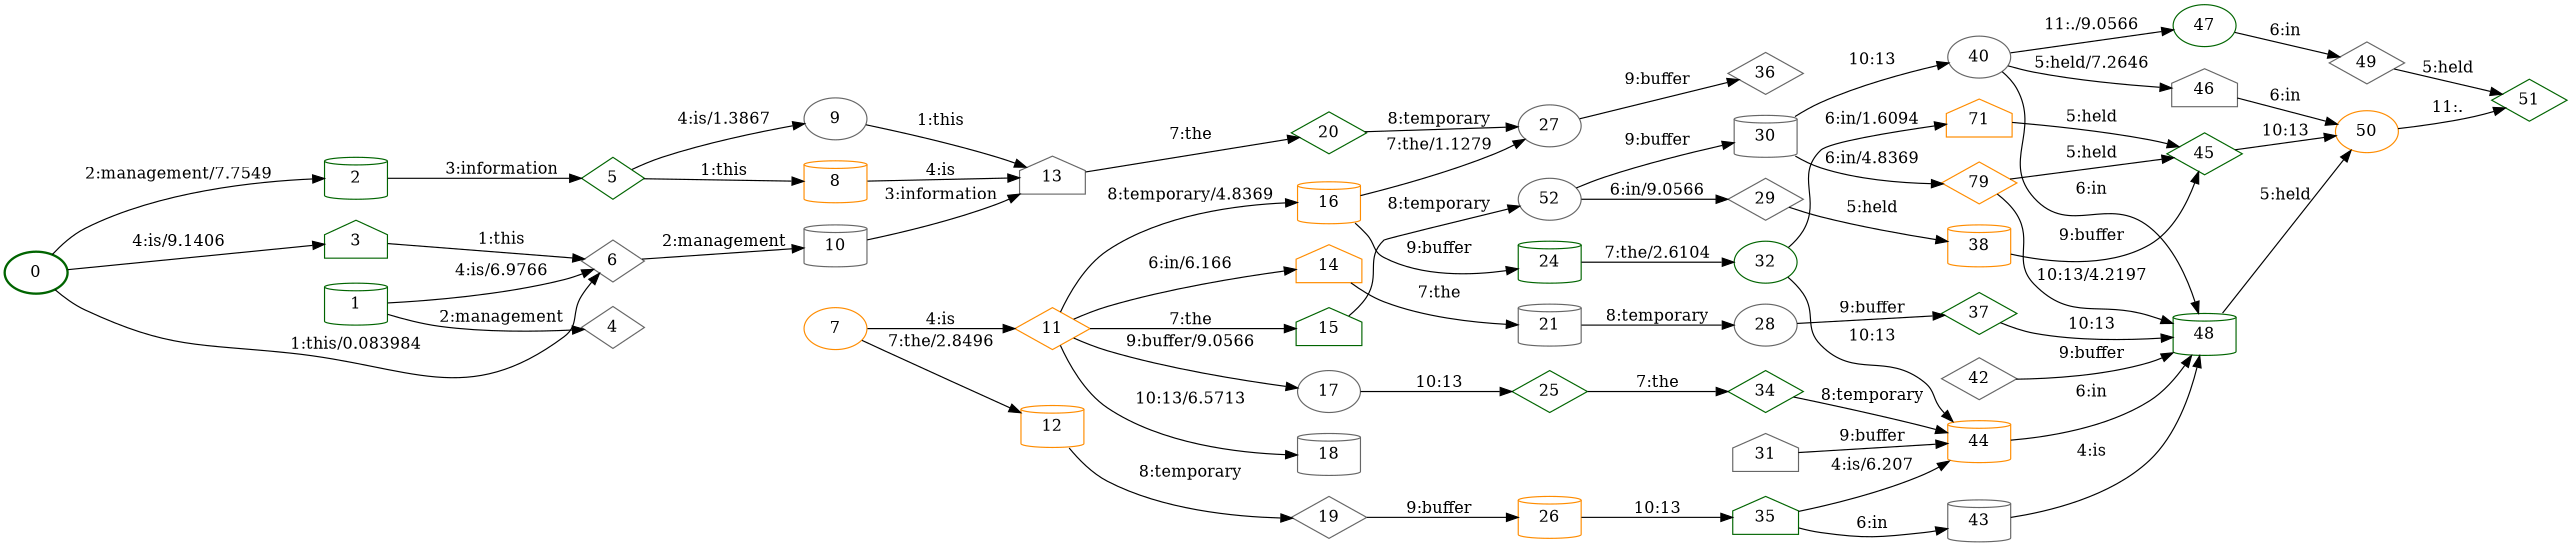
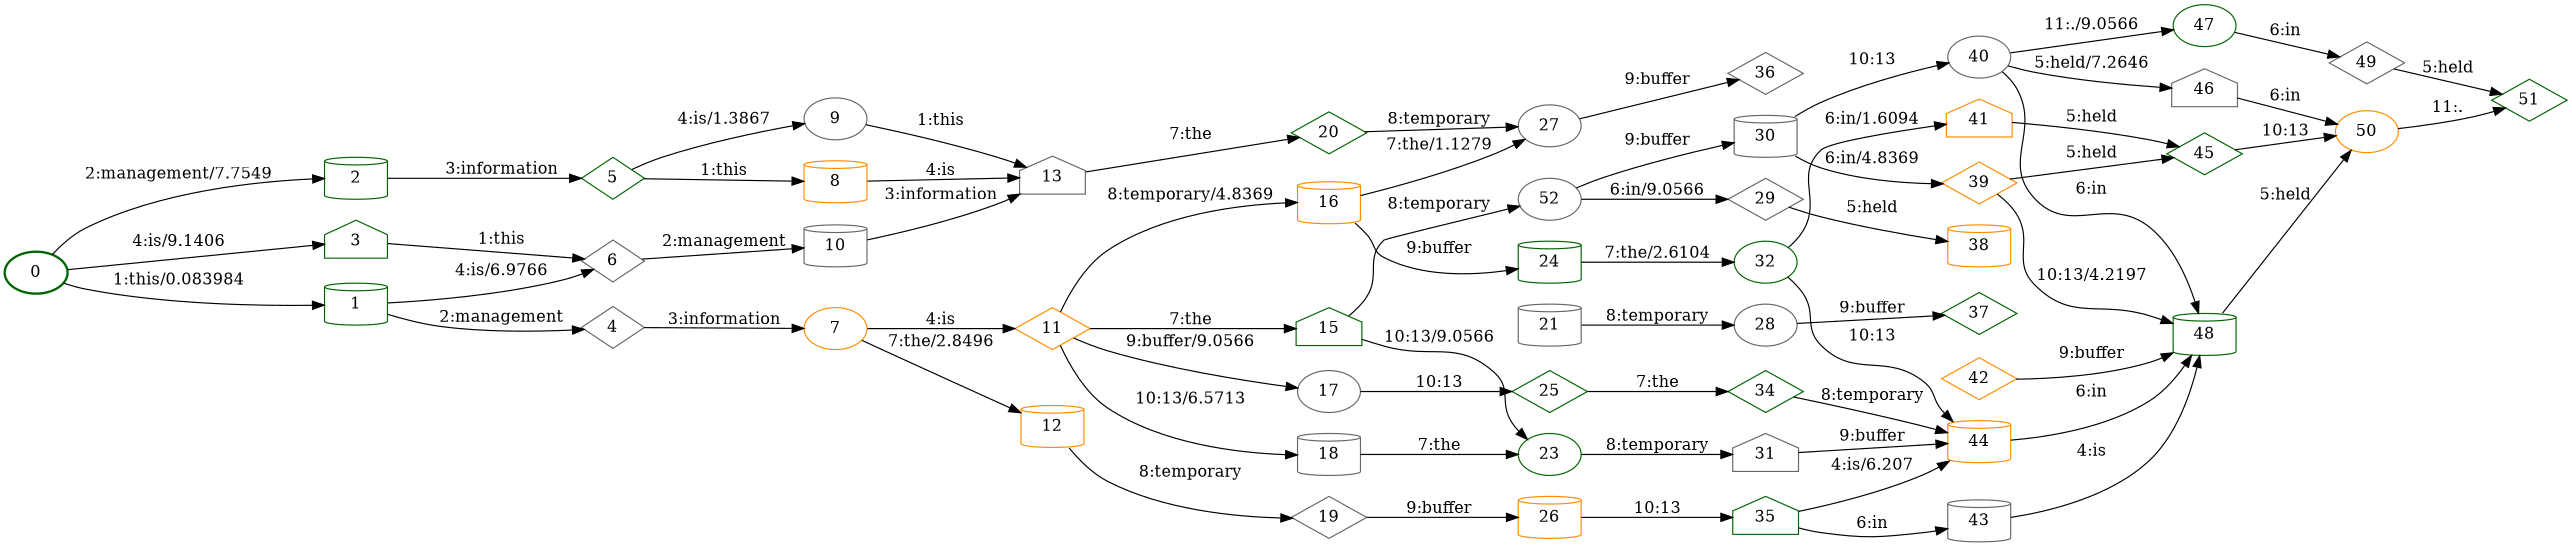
(1979, 120) -> (1979, 120)
(1979, 183) -> (1979, 183)
(2120, 256) -> none
(1329, 266) -> none
none -> (718, 328)
(2080, 338) -> none
(340, 360) -> (187, 302)
(1979, 379) -> (1979, 379)
none -> (1550, 454)
